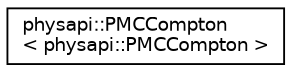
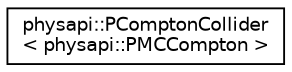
(146, 36) -> (146, 36)
